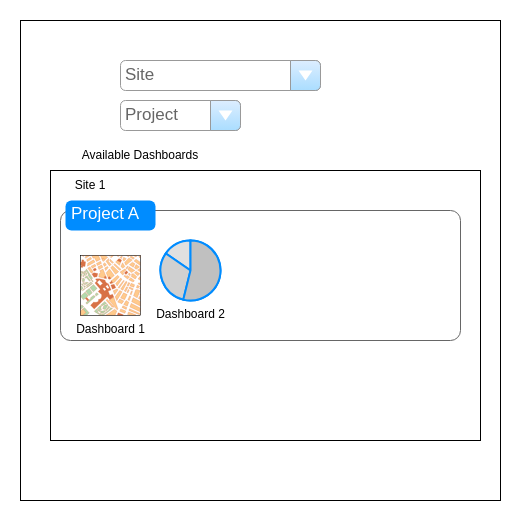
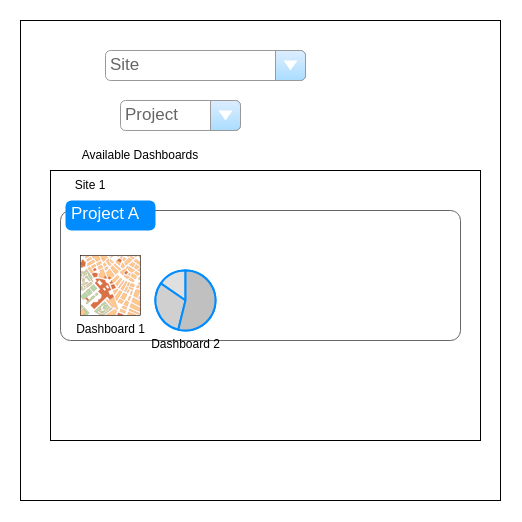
(221, 76) -> (206, 66)
(191, 271) -> (186, 301)
